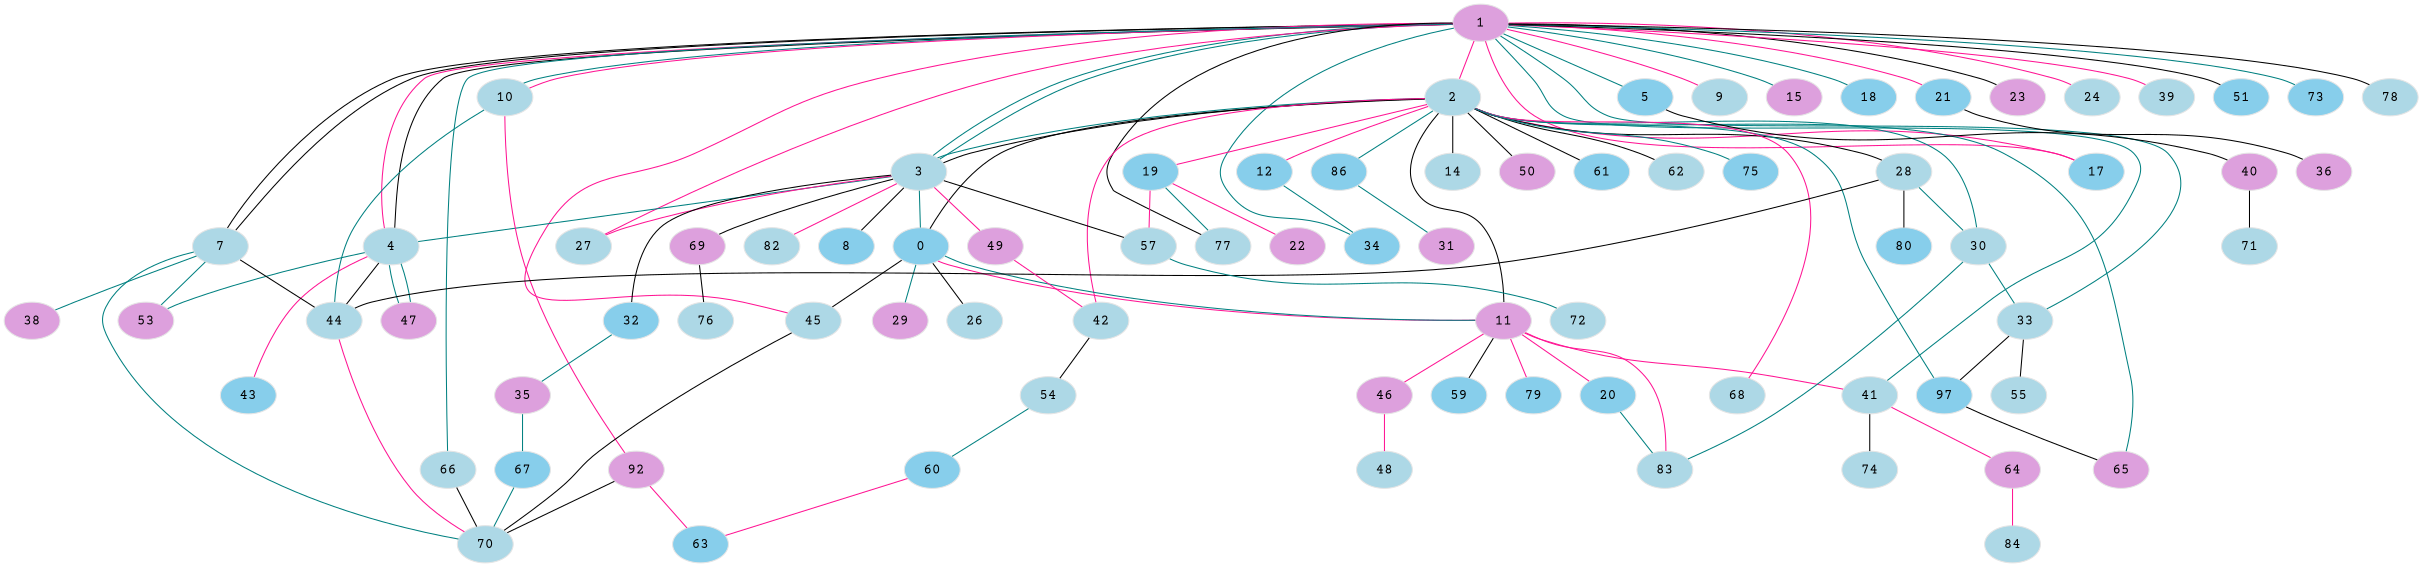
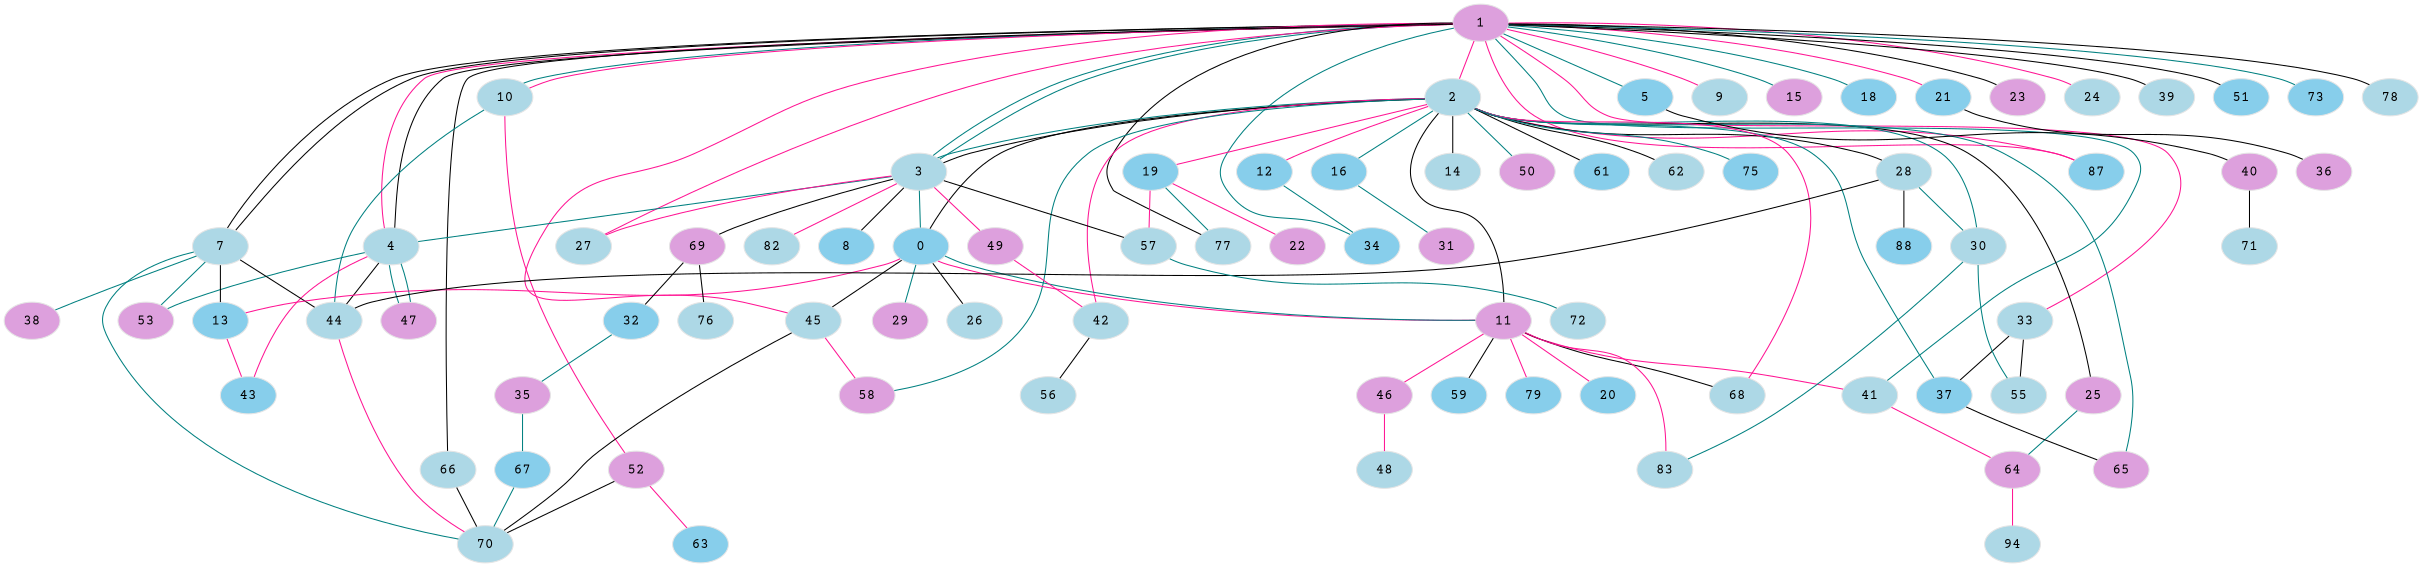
(1988, 56) -> (1988, 56)
(457, 111) -> (457, 111)
(1934, 127) -> (1934, 127)
(1490, 134) -> (1490, 134)
(1339, 172) -> (1339, 172)
(2096, 172) -> (2096, 172)
(666, 224) -> (664, 284)
(1904, 246) -> (1904, 246)
(2002, 284) -> (1984, 324)
none -> (220, 321)
none -> (1652, 369)
none -> (867, 395)
(1048, 395) -> (1048, 395)
(1944, 395) -> (1944, 395)
none -> (2093, 395)
(1636, 433) -> none
(636, 470) -> (636, 470)
(932, 470) -> none
(1870, 470) -> none
(2013, 544) -> (2013, 544)
